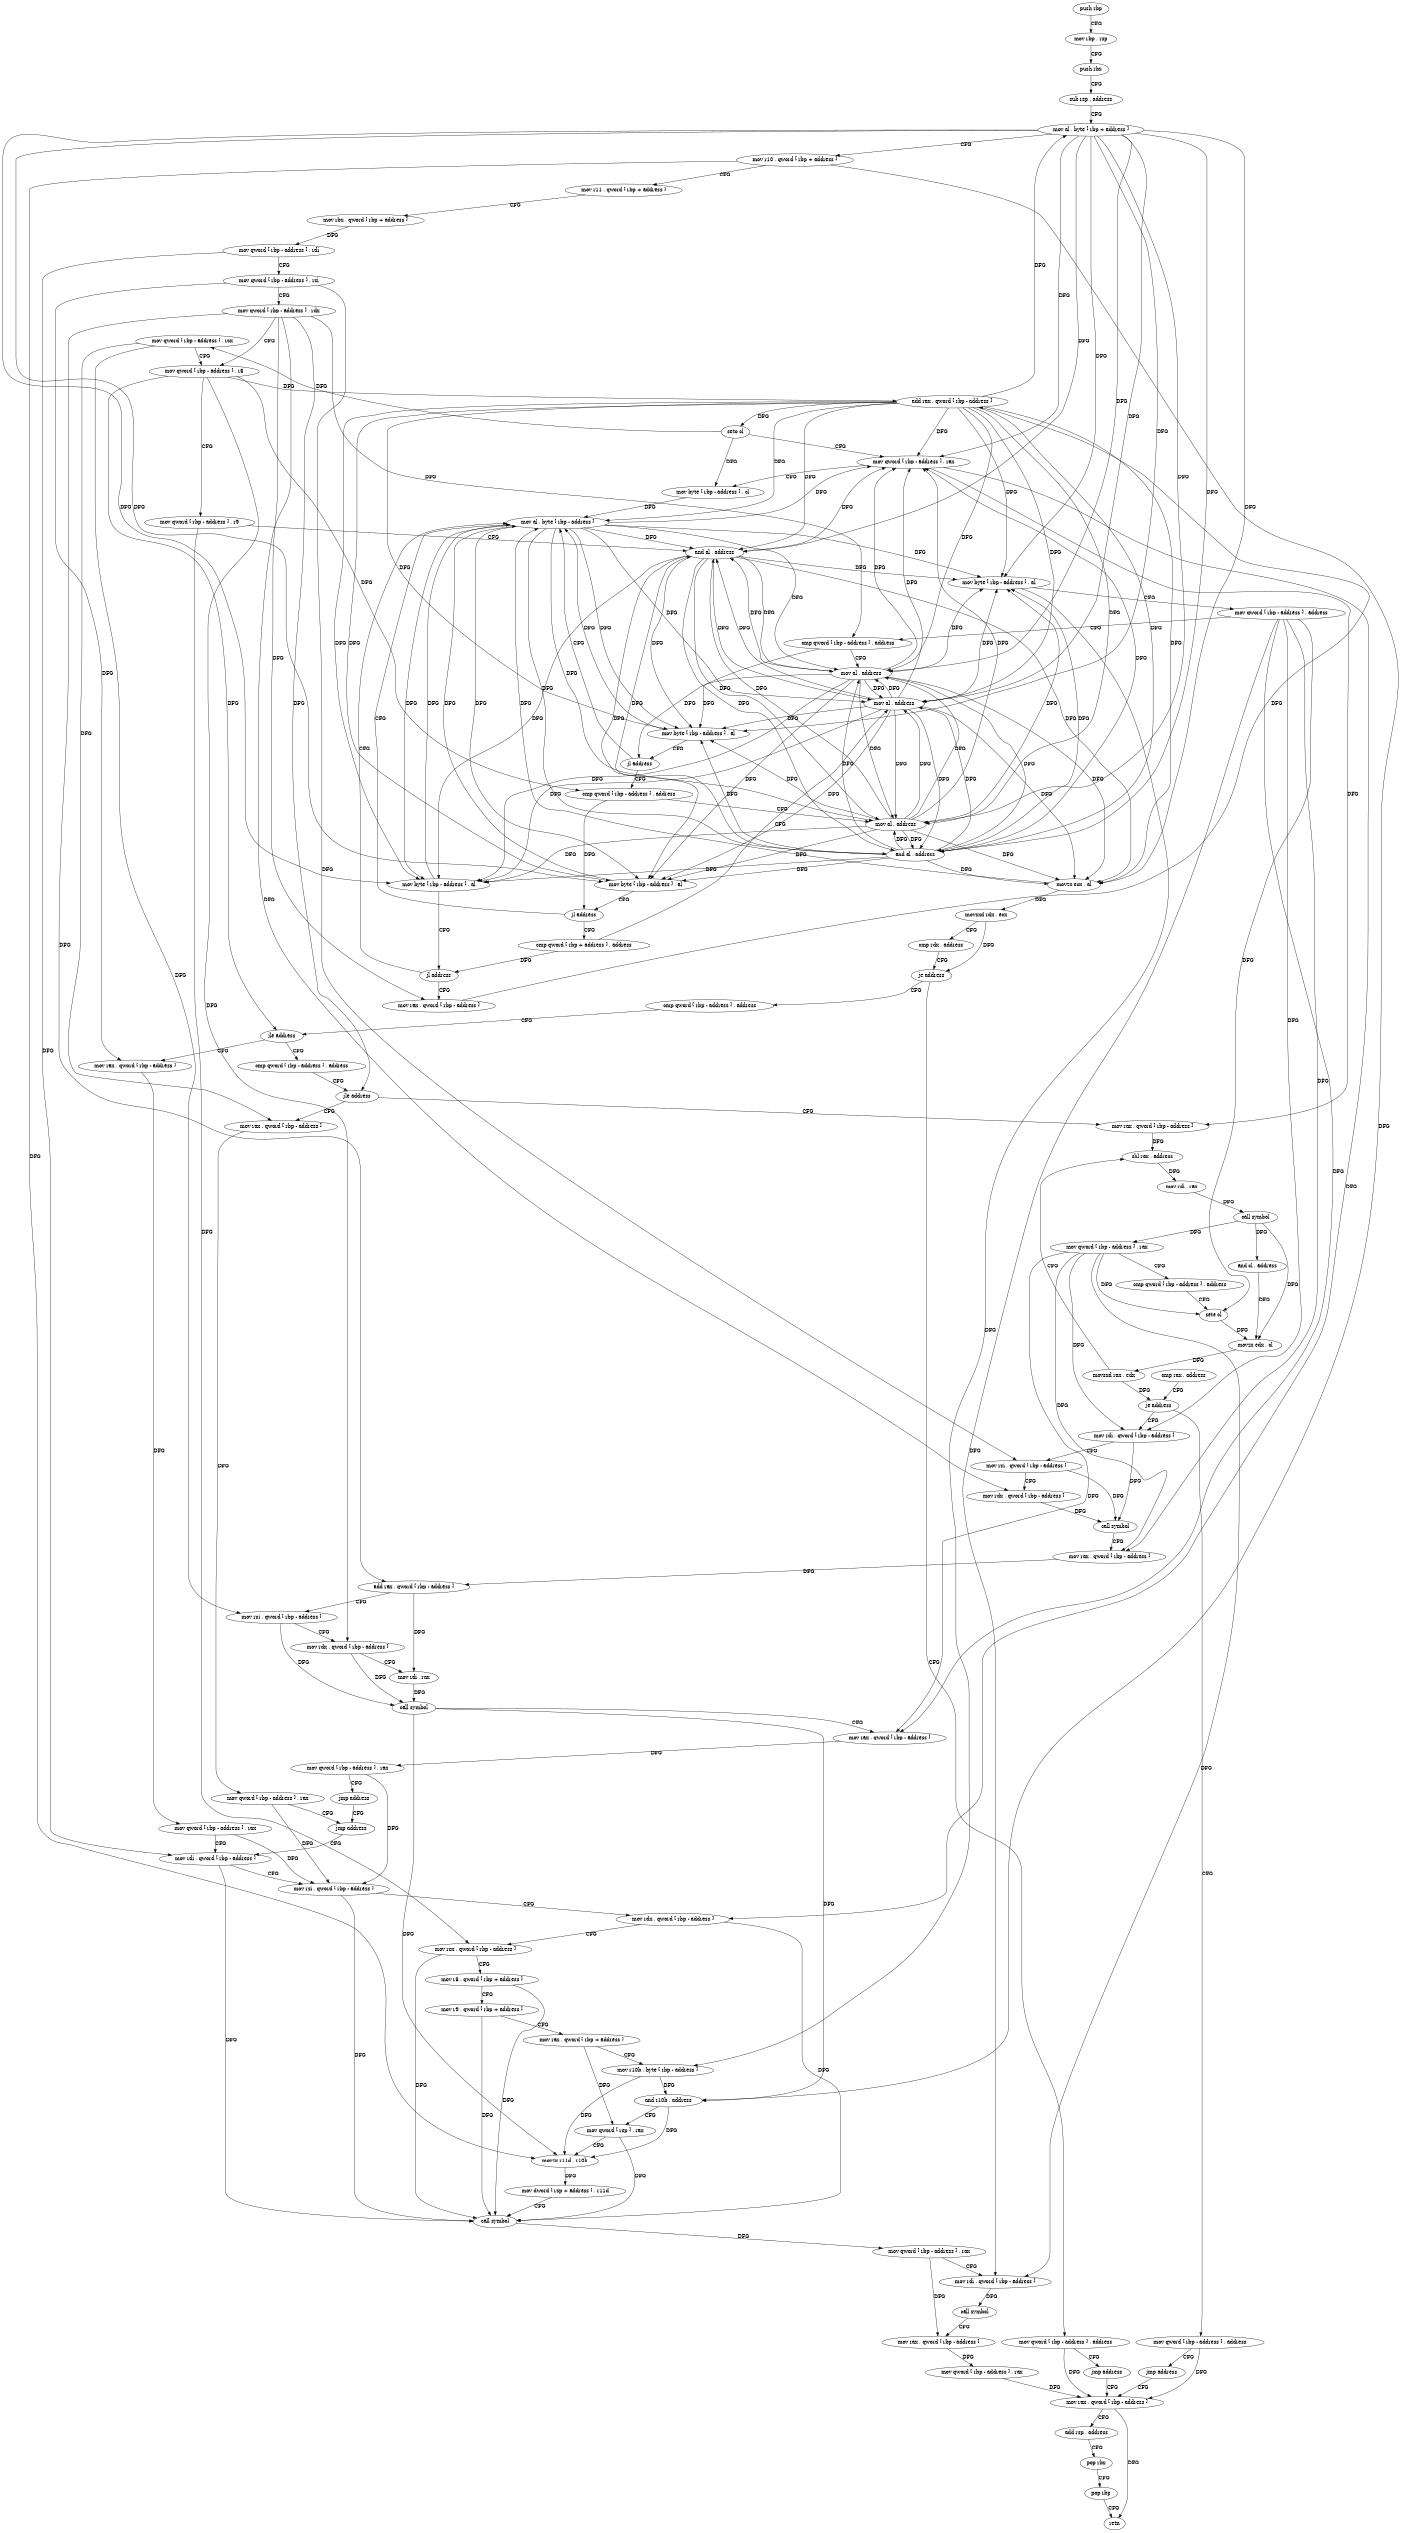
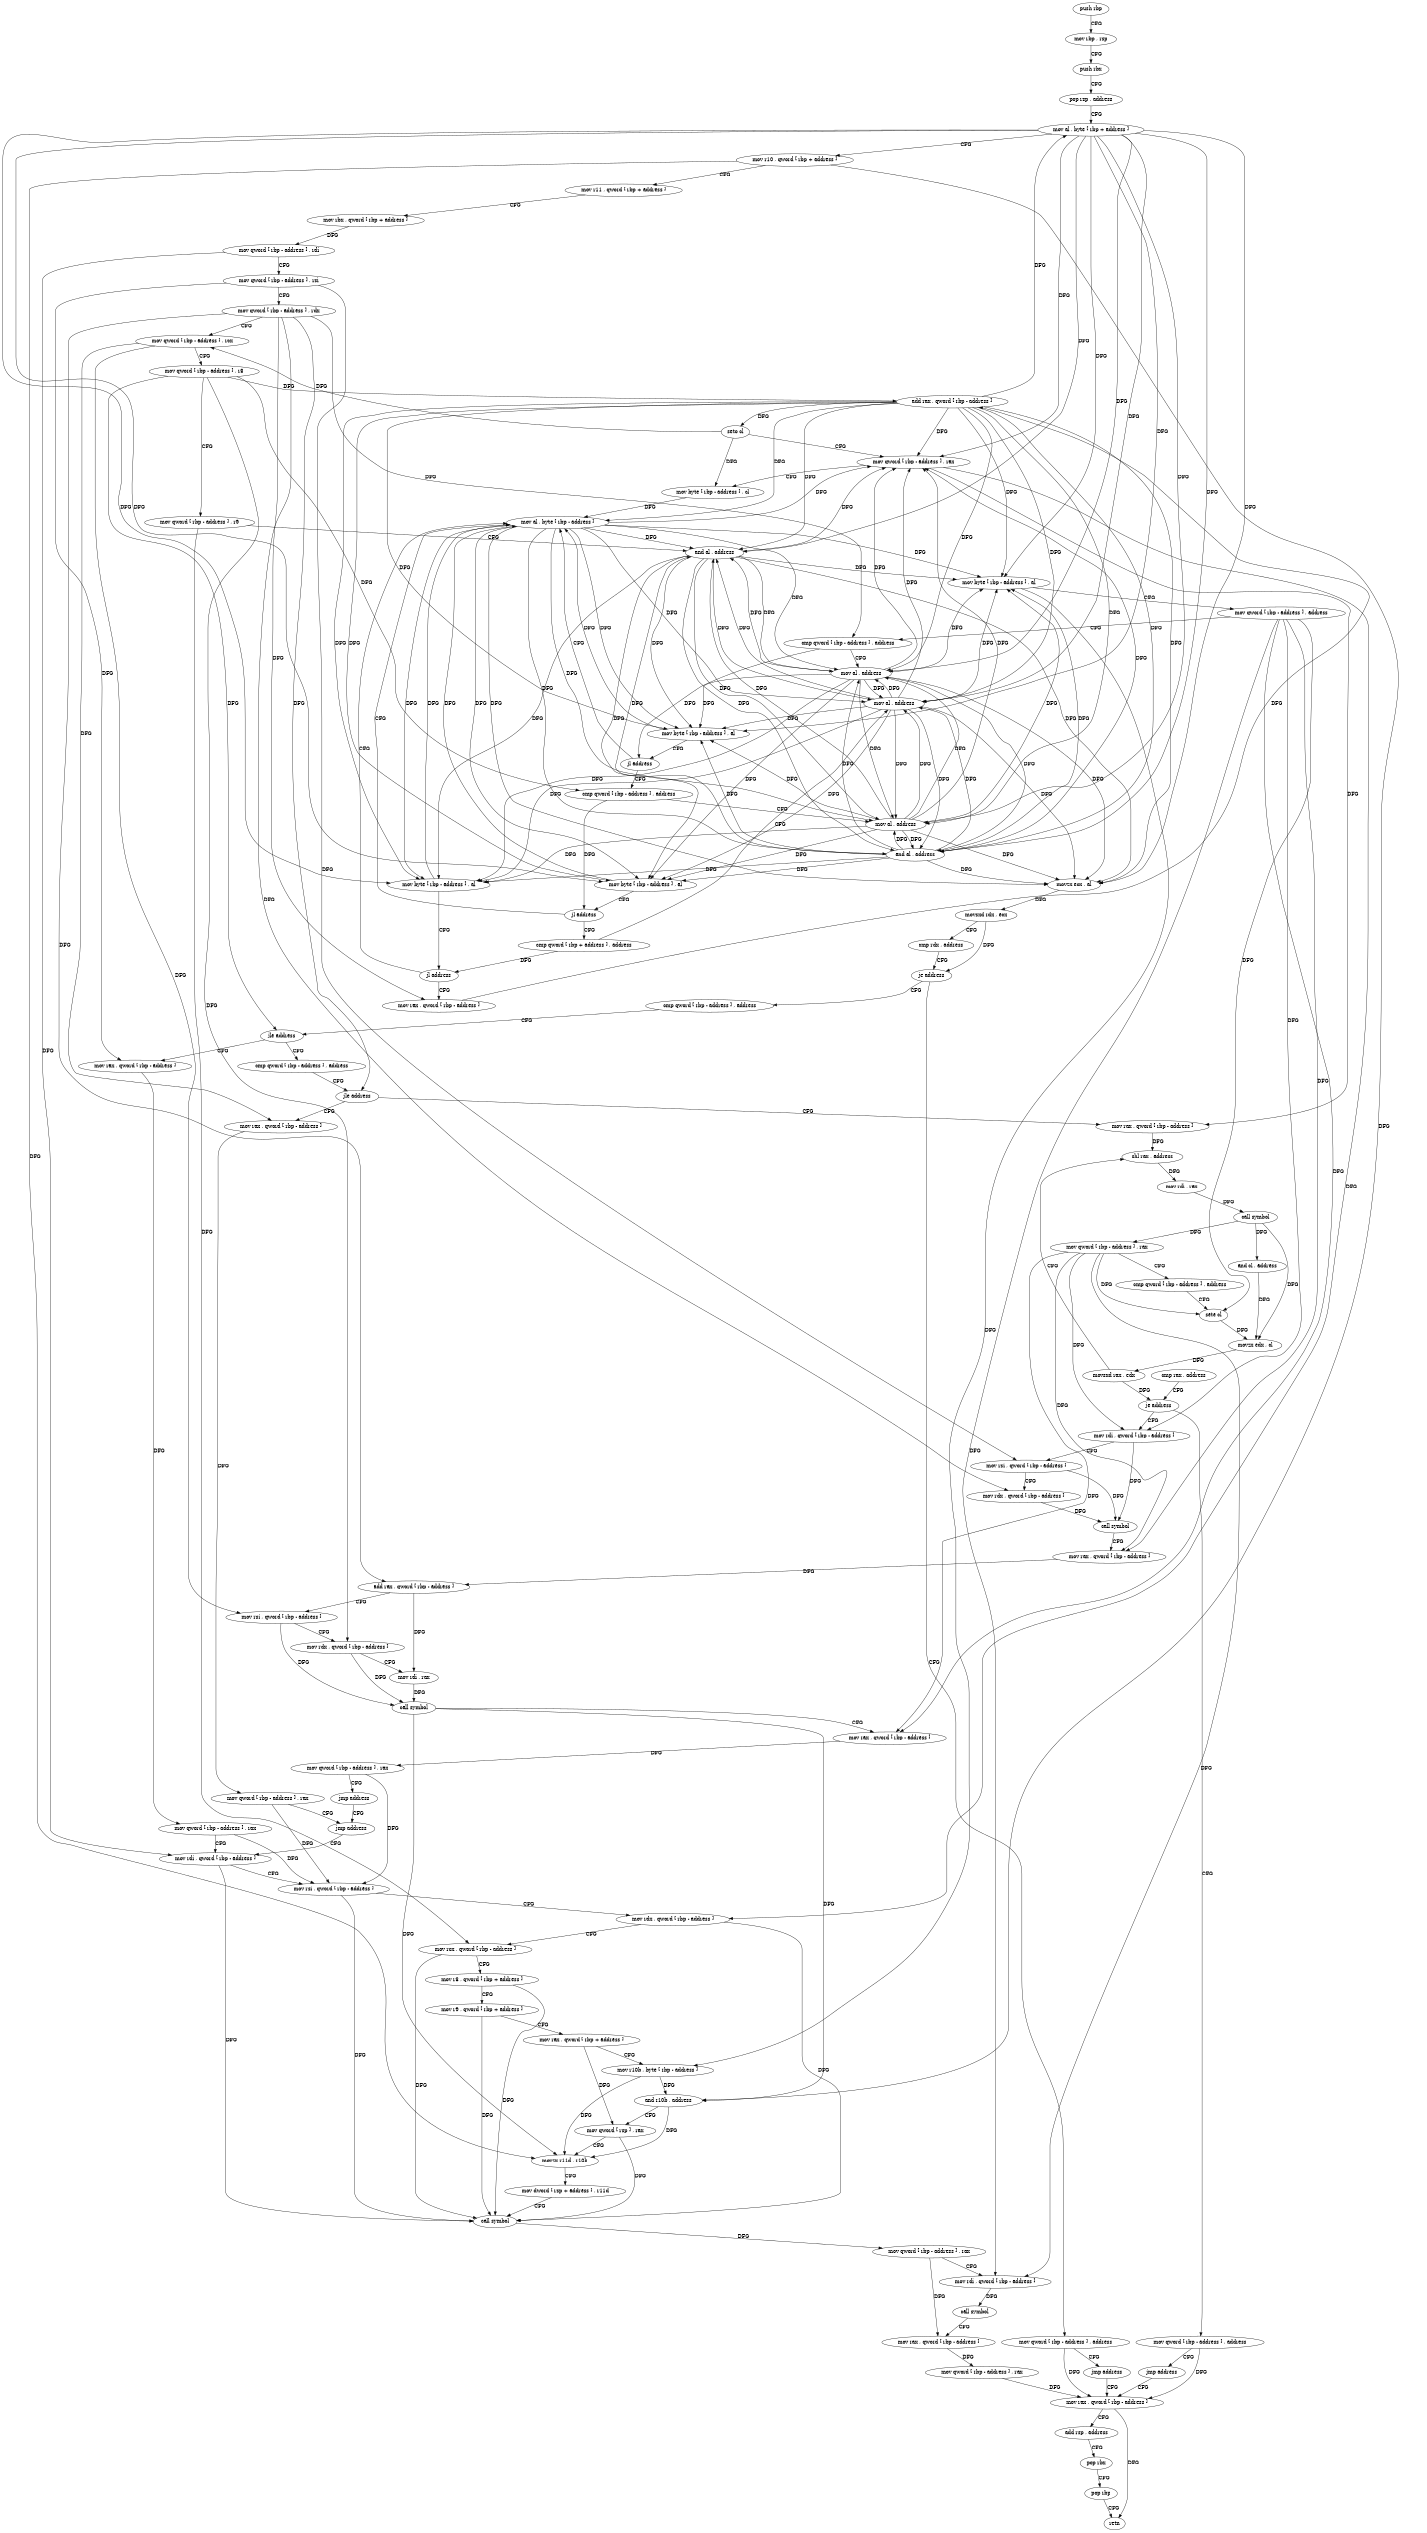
(1091, 100) -> (1091, 100)
(254, 346) -> (237, 326)
(651, 830) -> (611, 833)
(571, 2176) -> (571, 2176)
